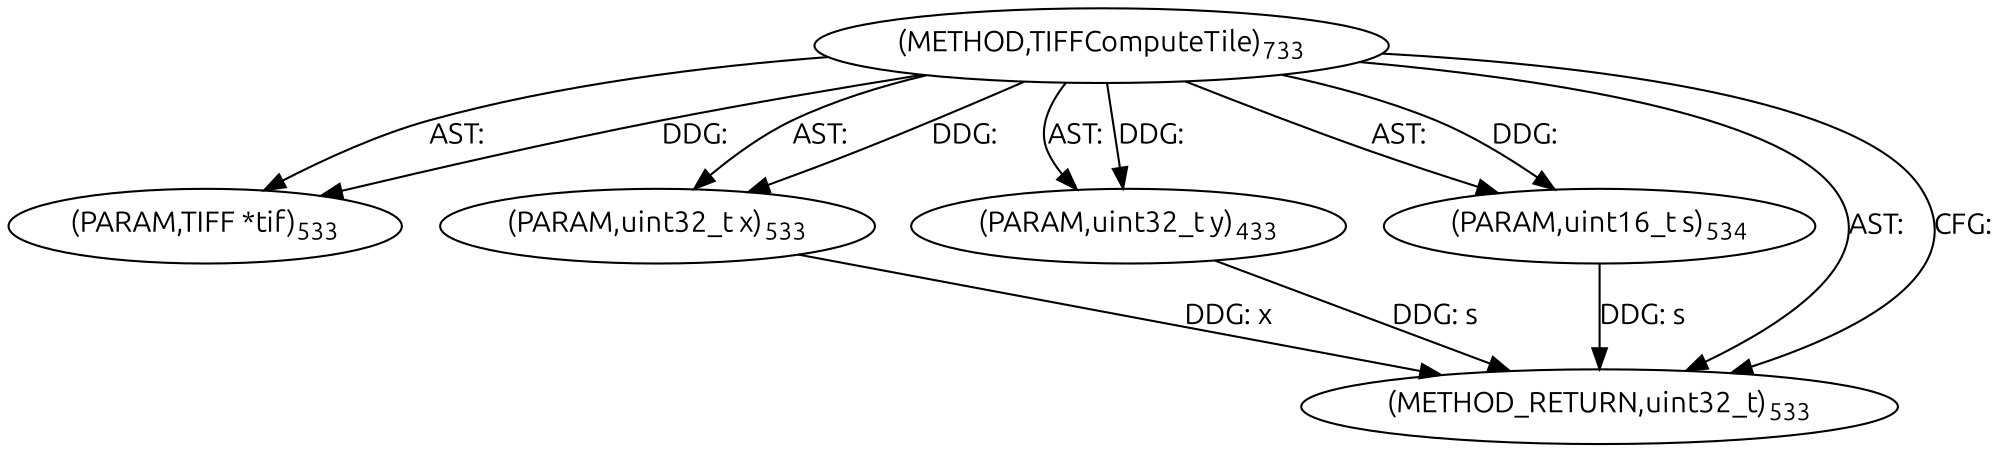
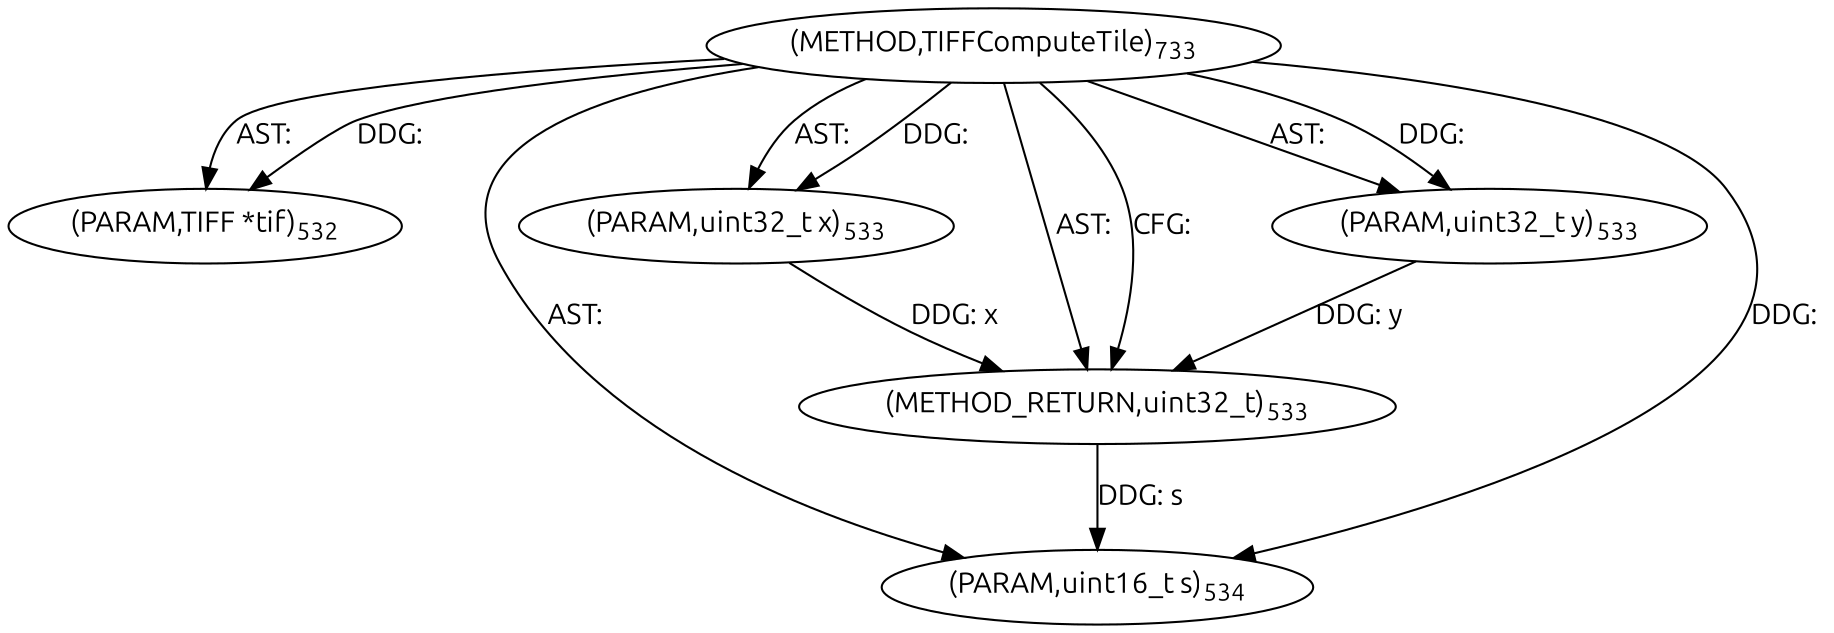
(318, 223) -> (318, 223)
(1257, 223) -> (1618, 223)
(1600, 306) -> (1097, 487)
(1436, 316) -> (1360, 316)
